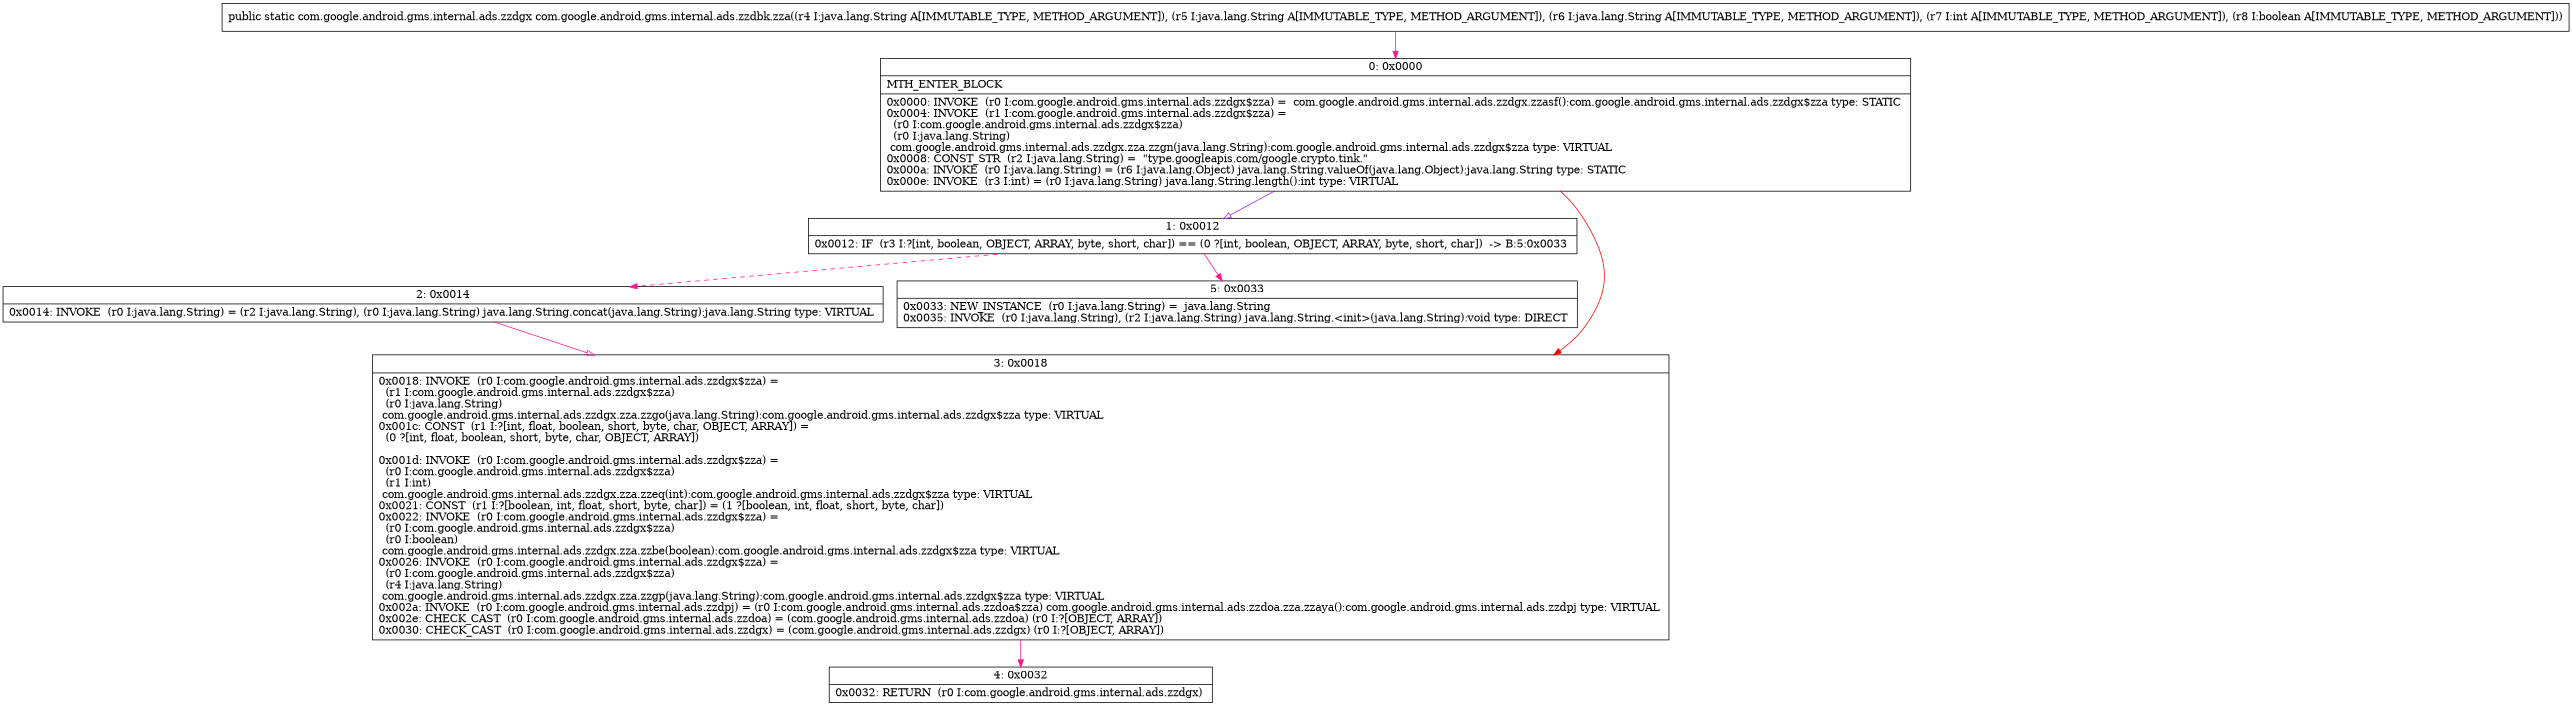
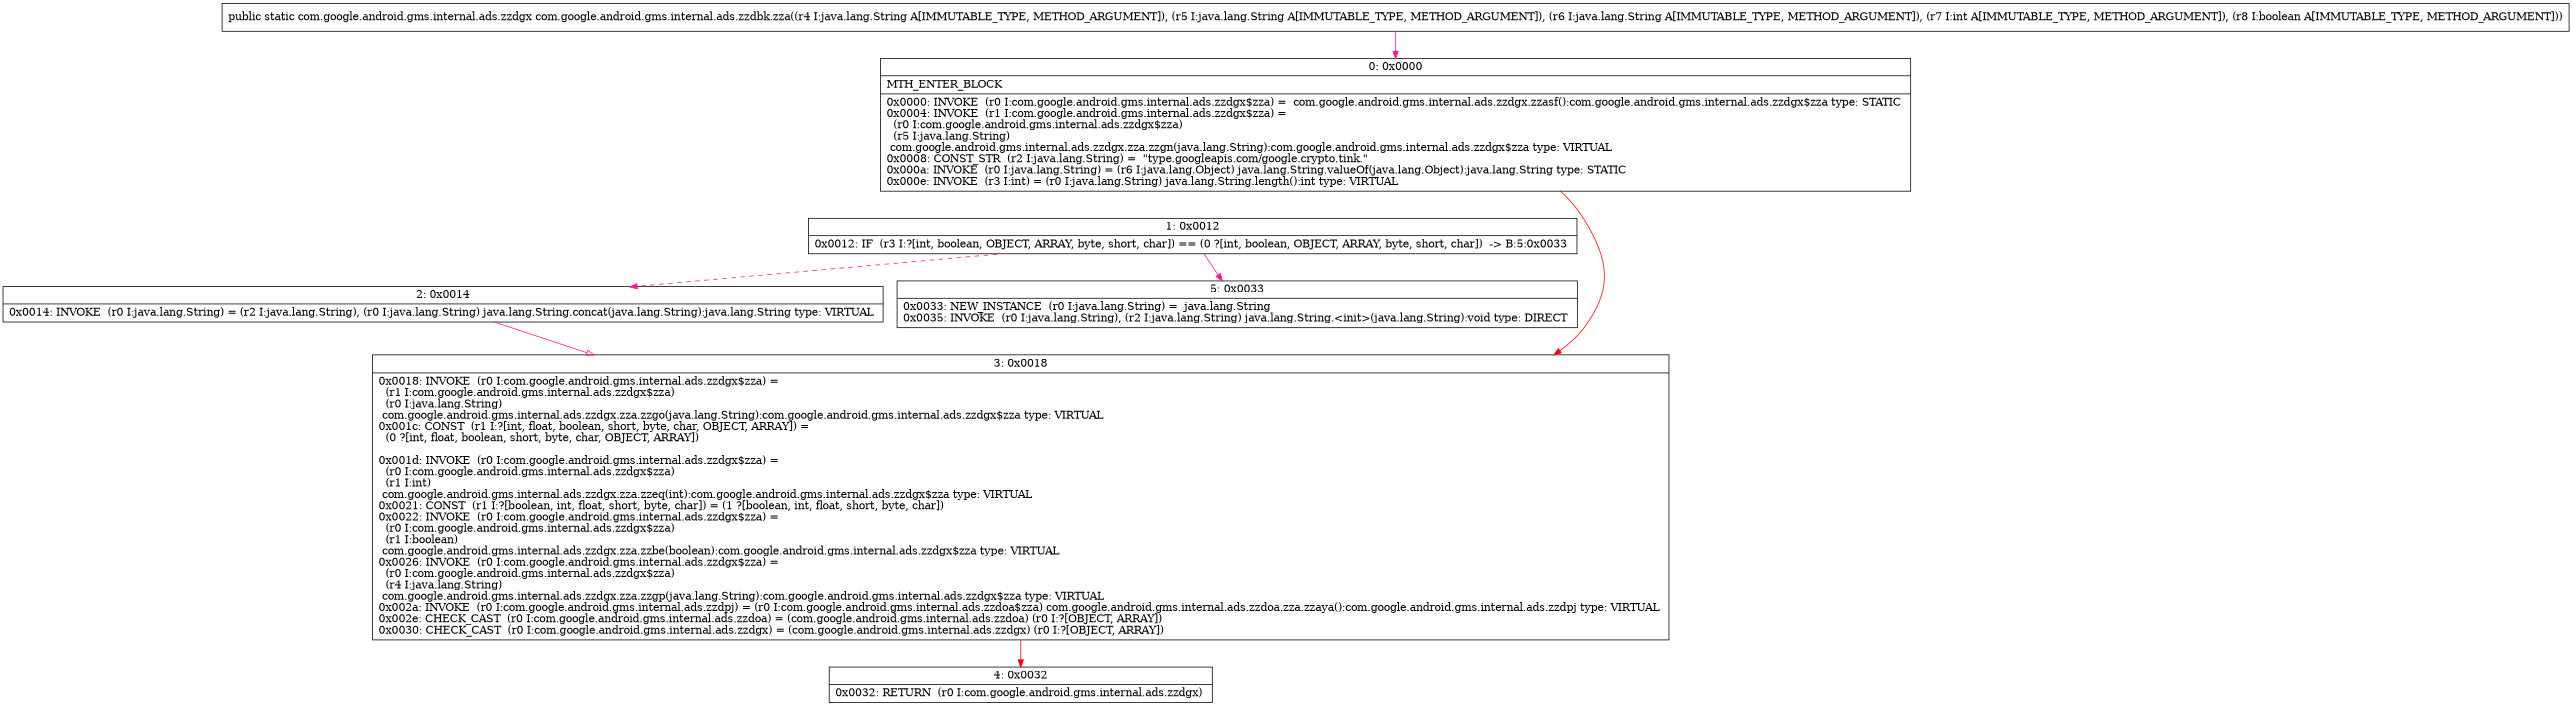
(948, 137) -> (948, 137)
(1253, 203) -> none
(419, 540) -> (419, 540)
(1021, 650) -> (1021, 650)
